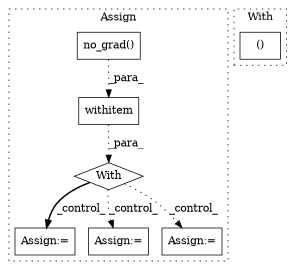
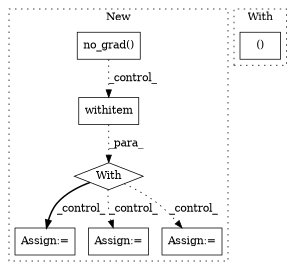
(118, 18) -> (118, 18)
(126, 78) -> (133, 78)
